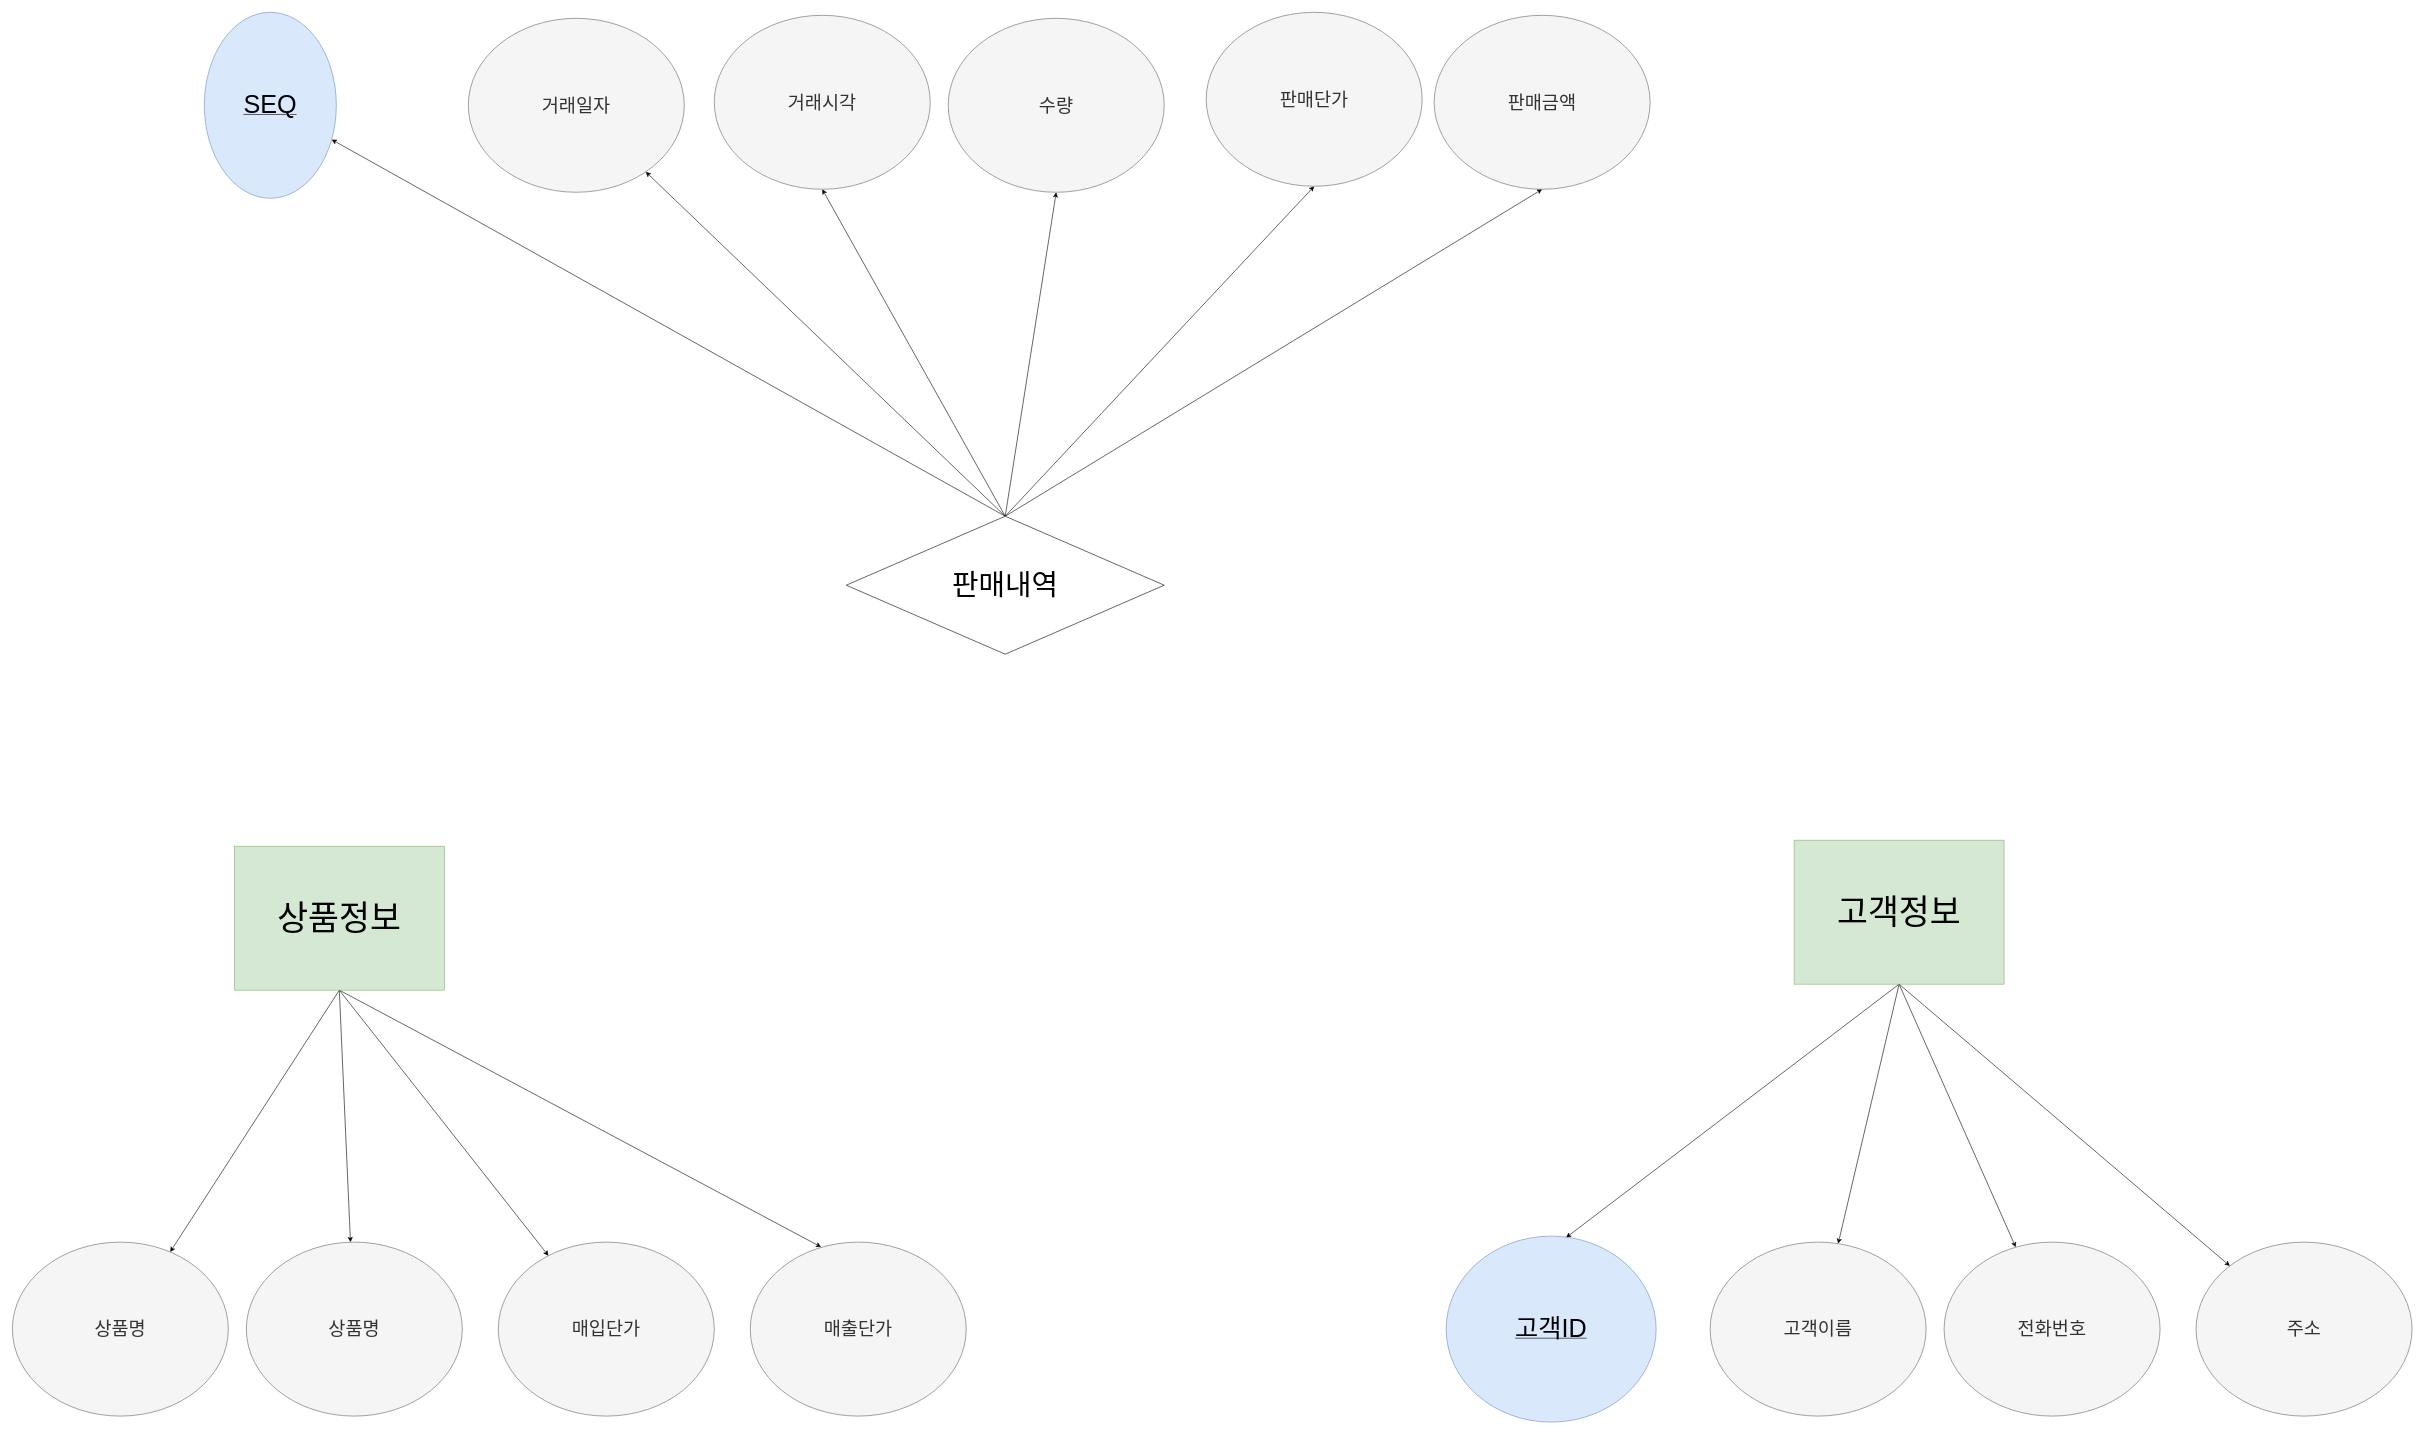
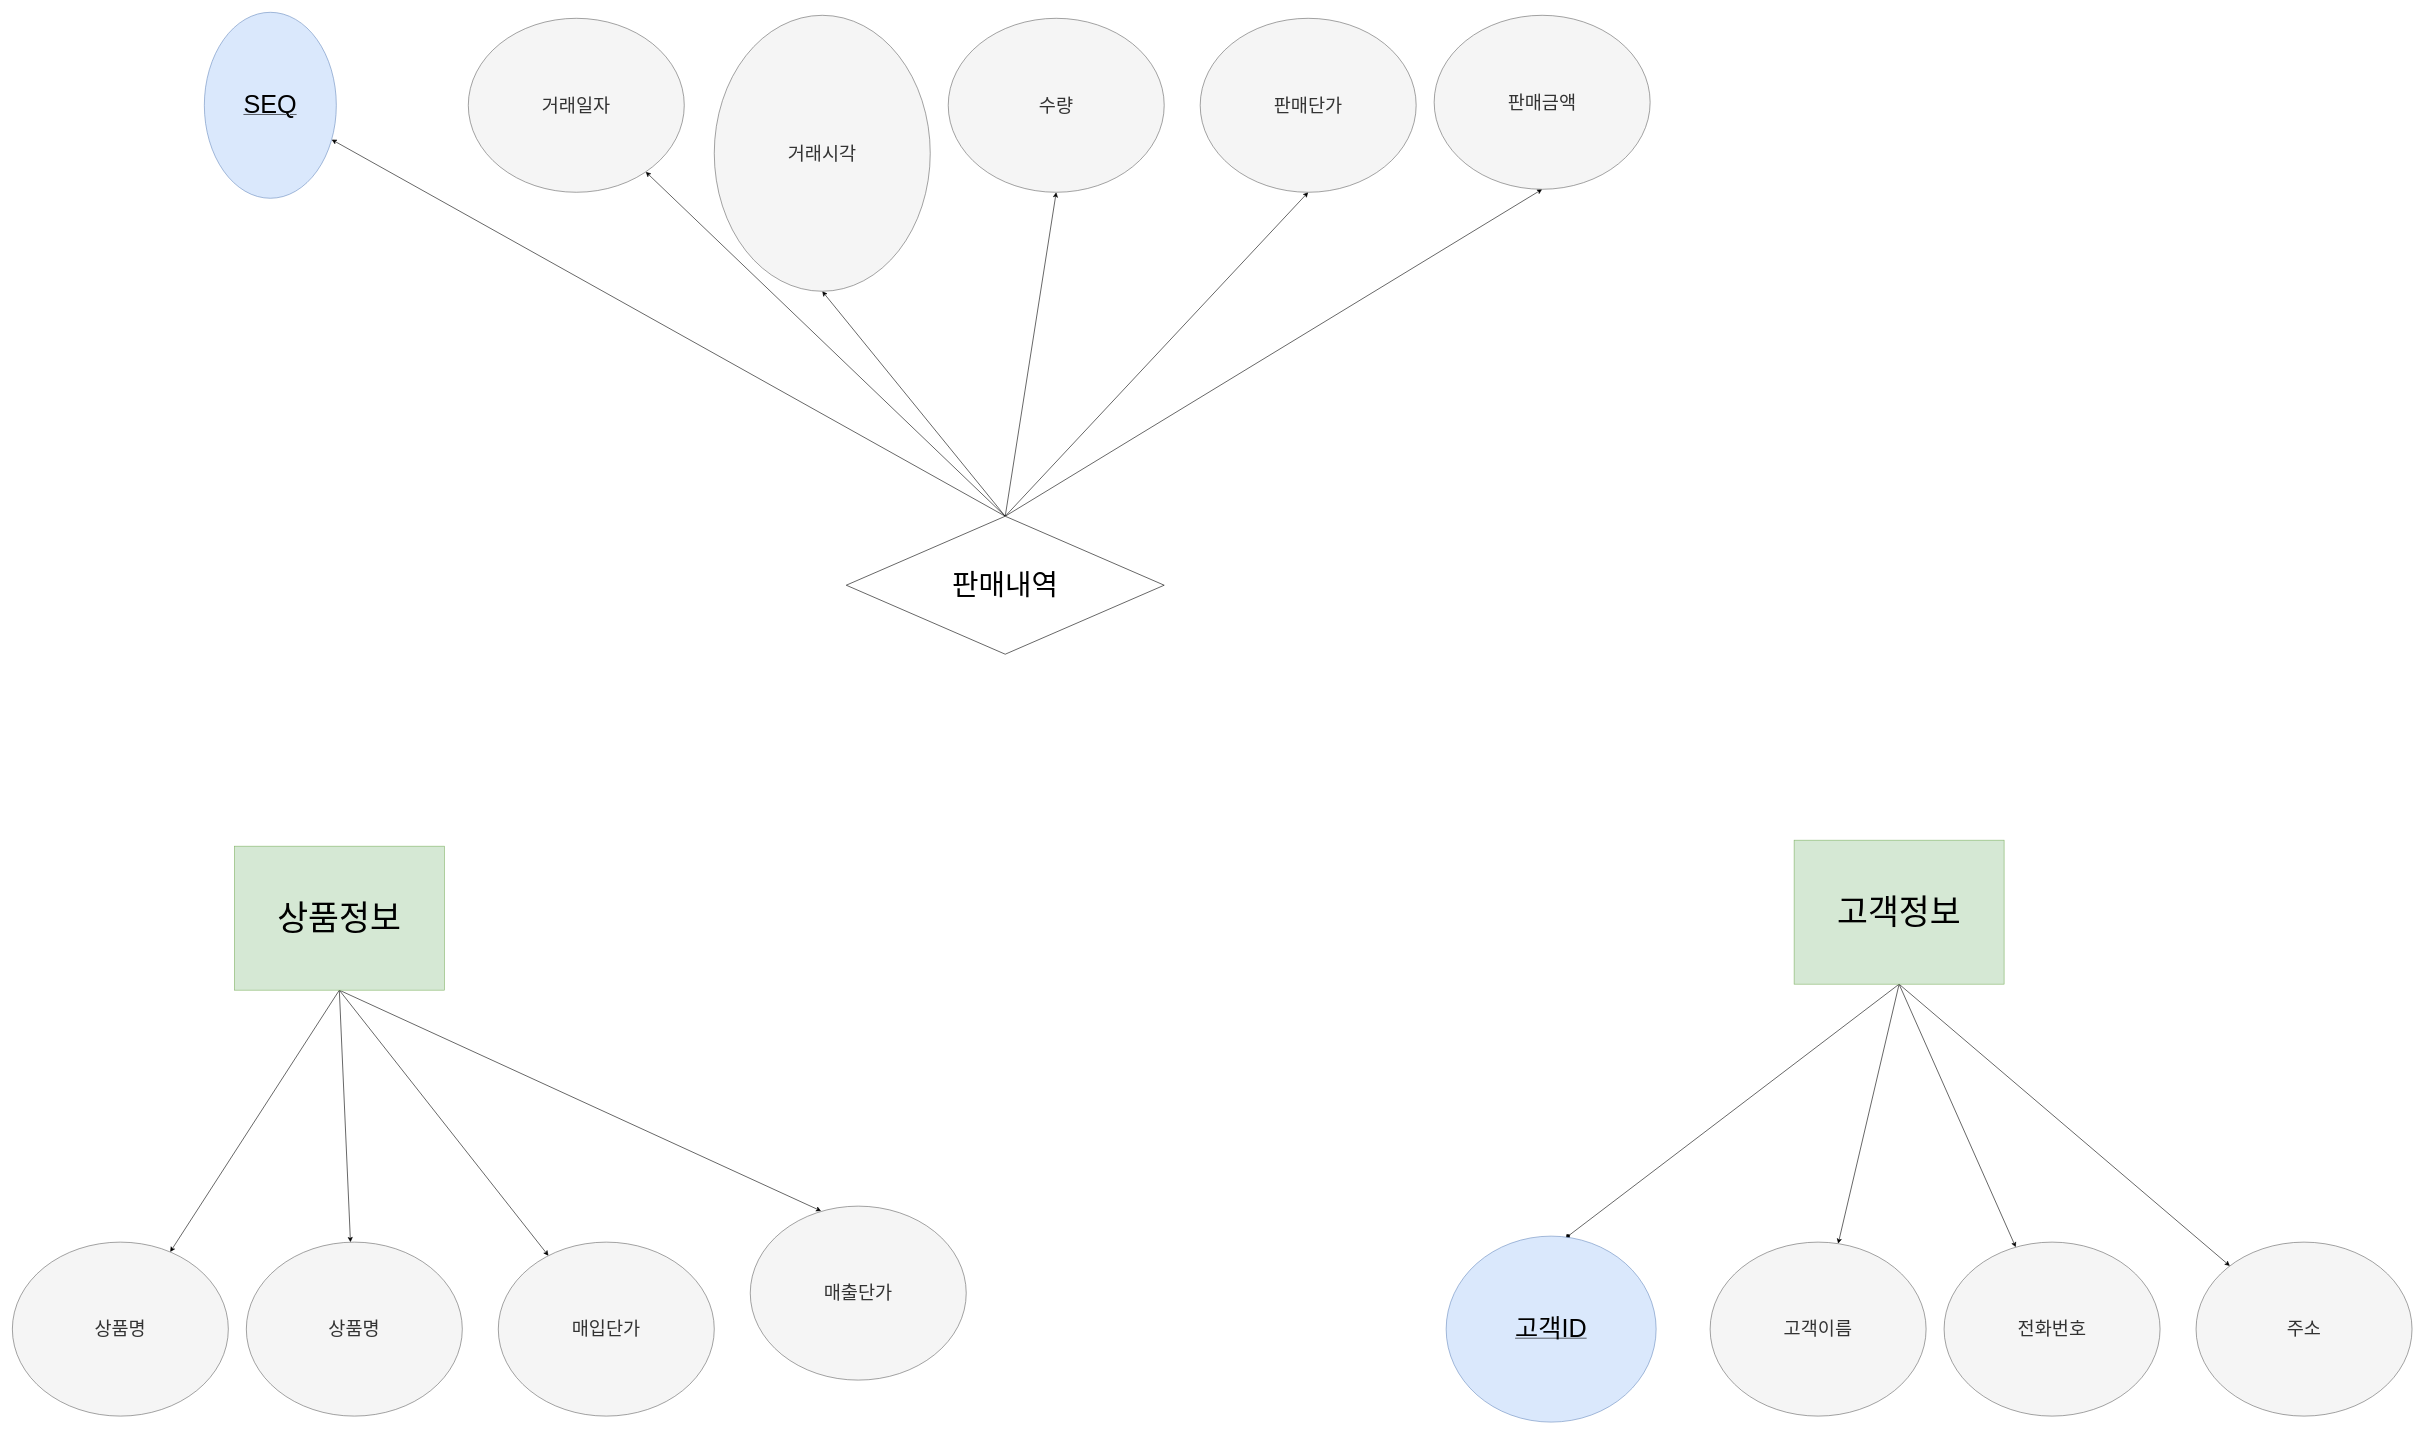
(1314, 99) -> (1308, 105)
(822, 102) -> (822, 153)
(1571, 1234) -> (1571, 1234)
(858, 1329) -> (858, 1293)
